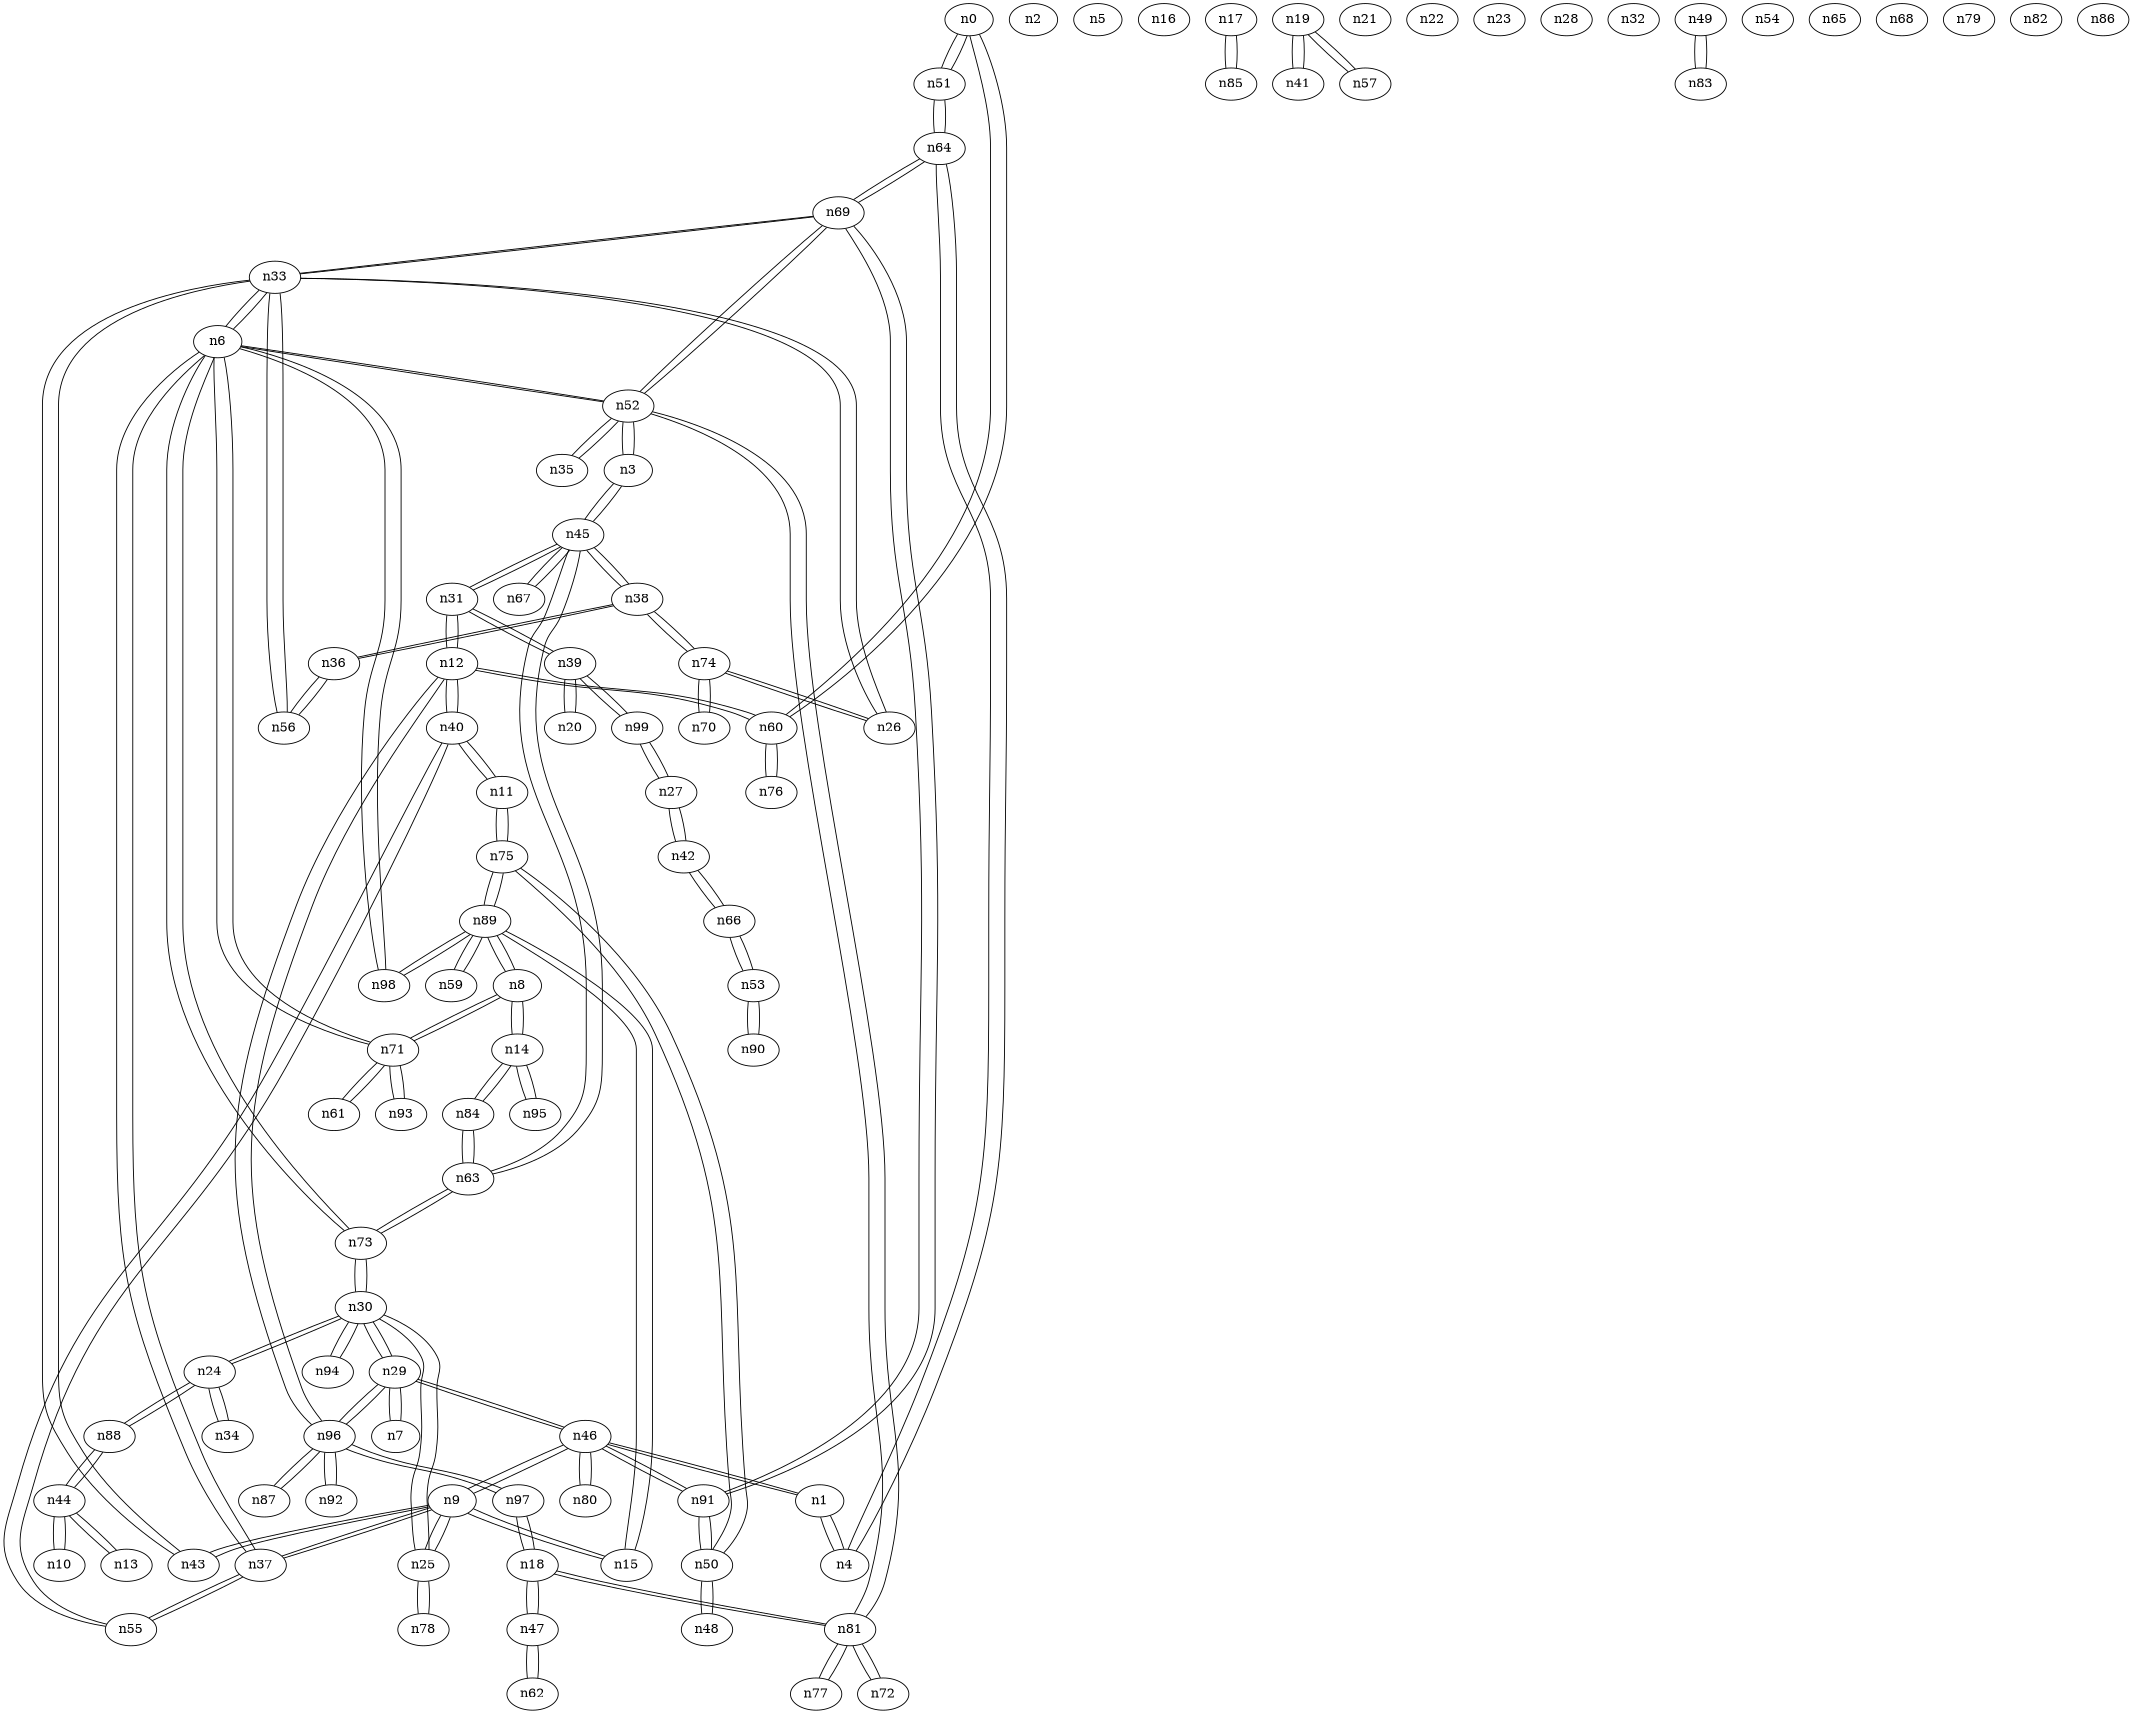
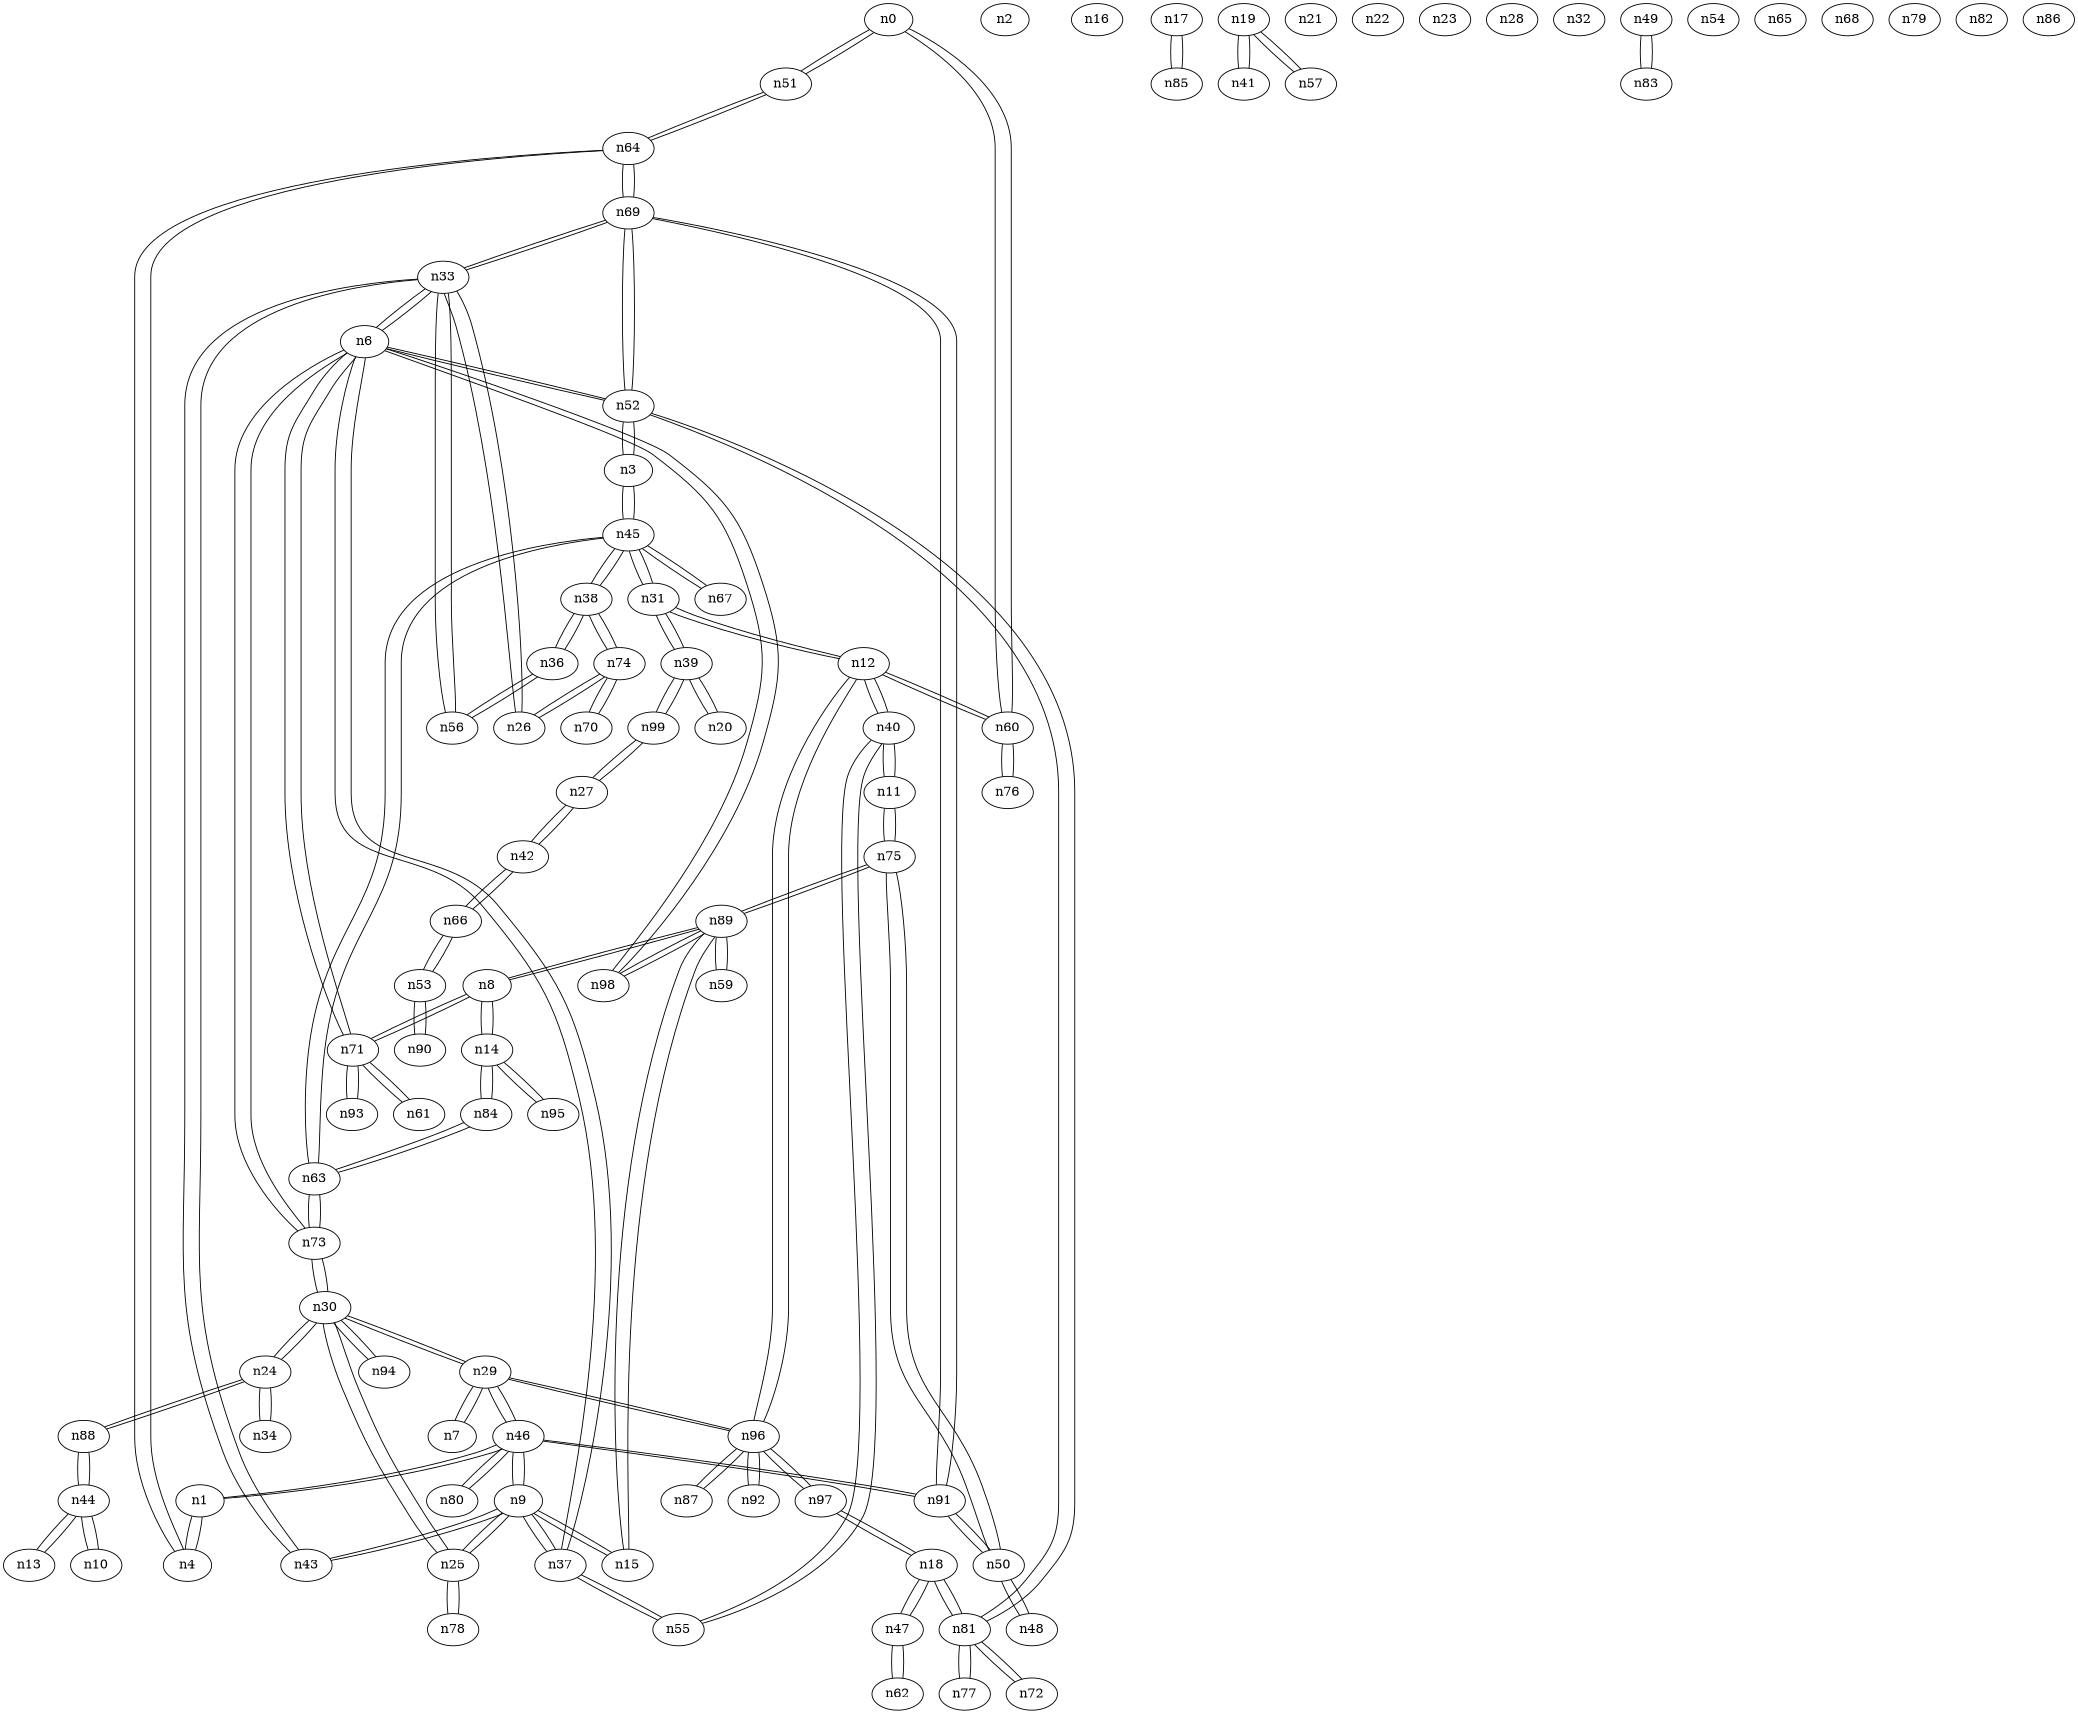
(1098, 20) -> none
(562, 470) -> none
